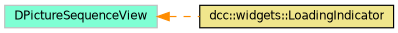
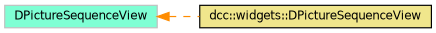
(297, 17) -> (316, 17)
